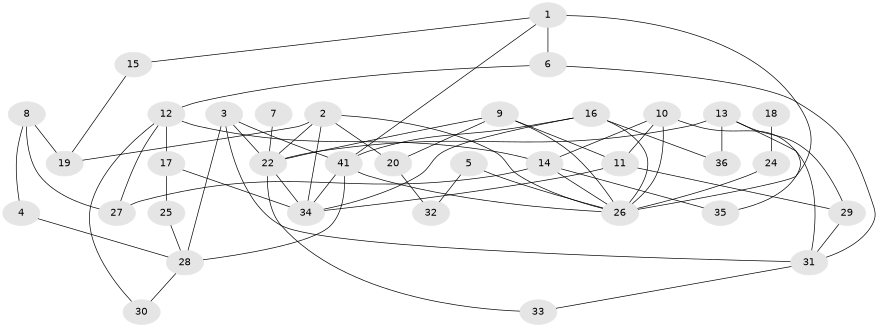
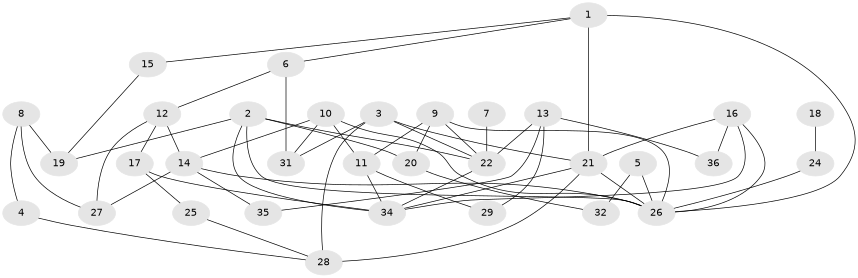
(344, 164) -> (588, 164)
(828, 238) -> none
(142, 312) -> none
(538, 312) -> none
